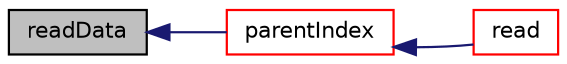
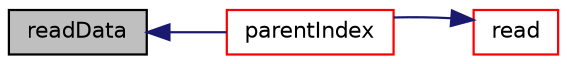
(445, 47) -> (422, 17)
